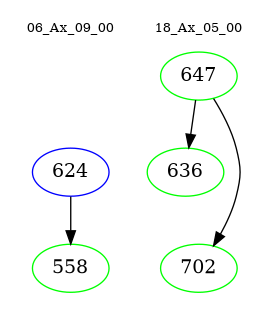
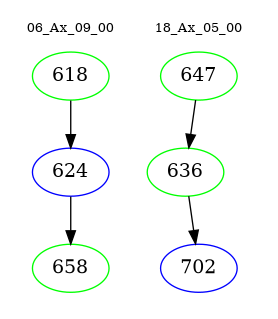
none -> (71, 76)
(240, 165) -> (191, 213)
(71, 268) -> (71, 268)
(199, 268) -> (199, 268)
